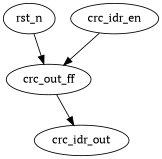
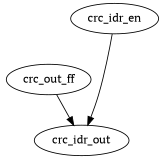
(29, 19) -> none
(85, 46) -> (103, 76)
